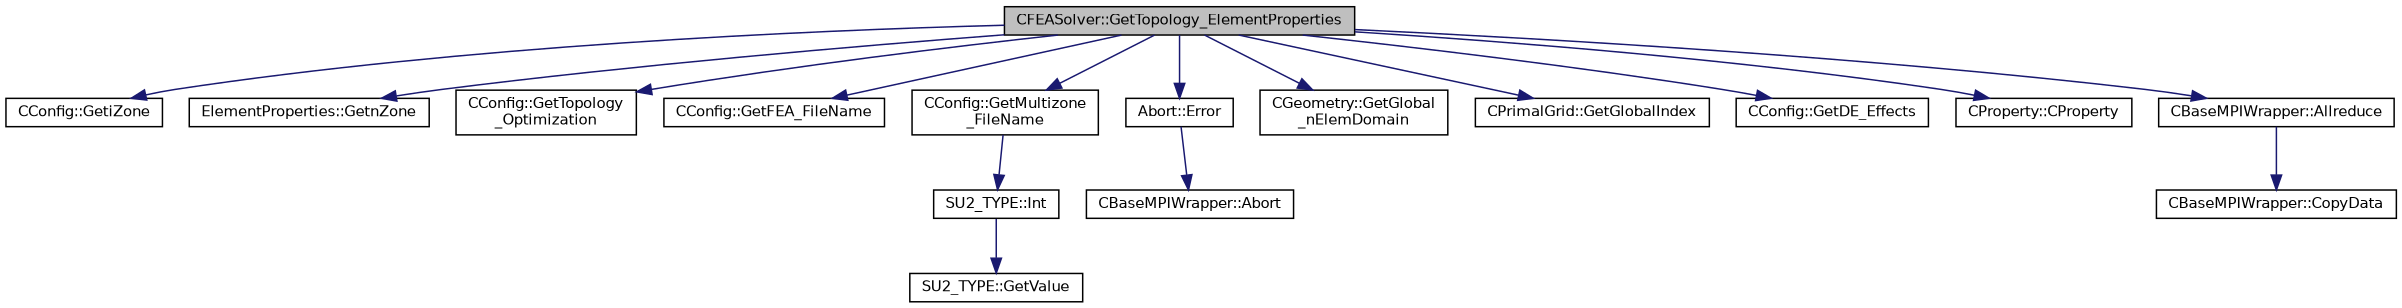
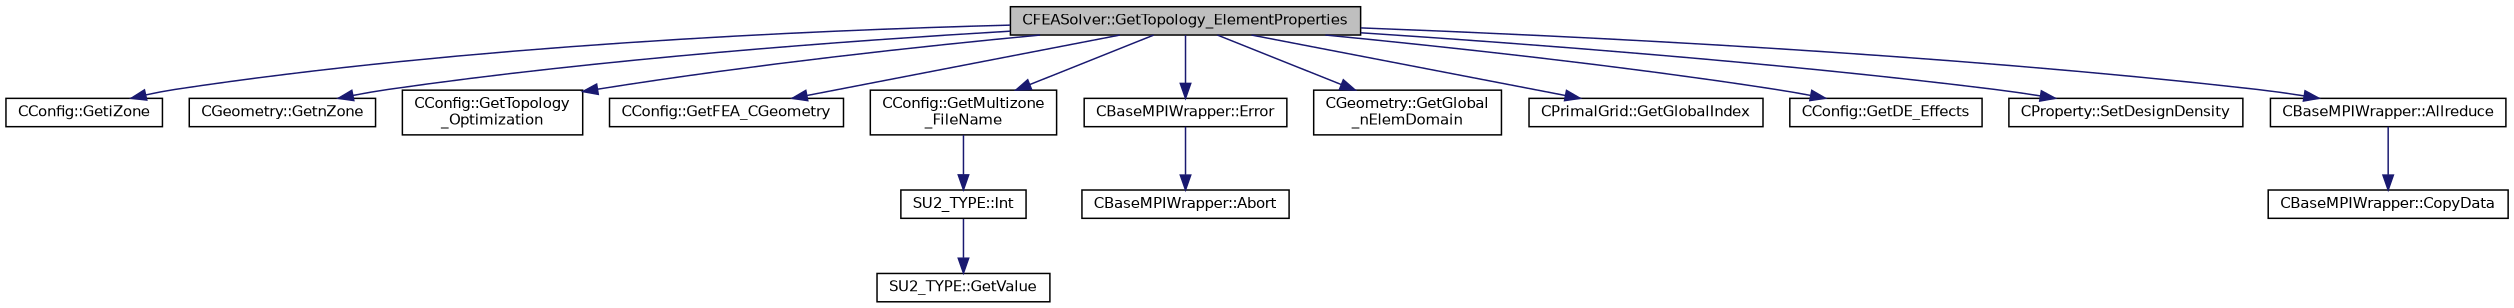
(309, 113) -> (282, 113)
(774, 113) -> (727, 113)
(1180, 113) -> (1186, 113)
(2044, 113) -> (2126, 113)
